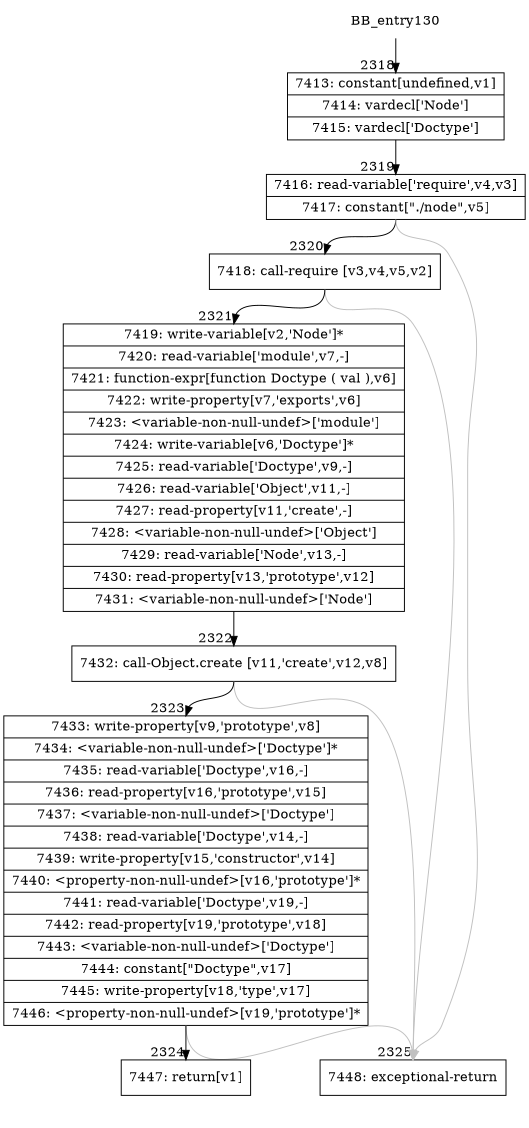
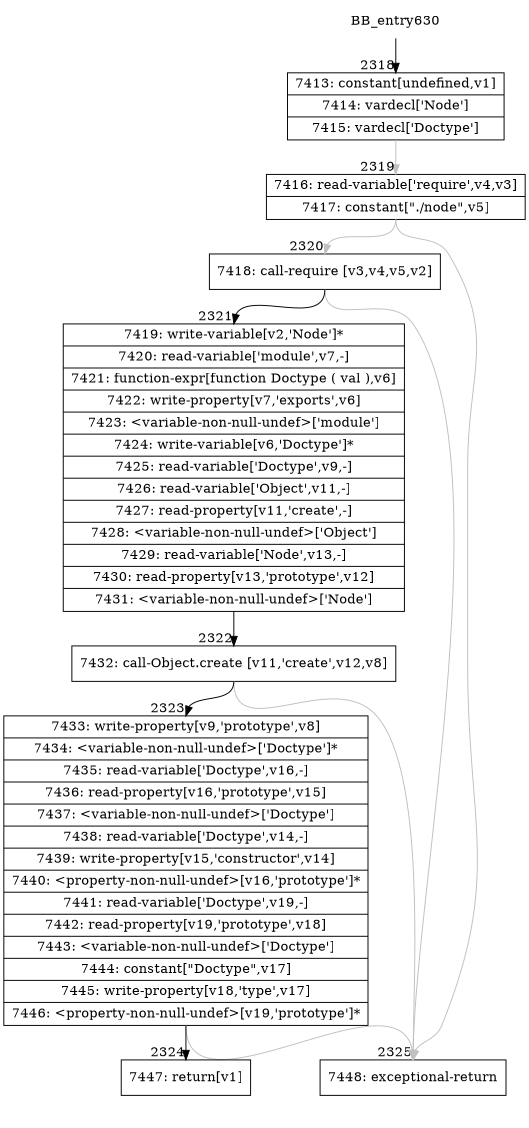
(396, 21) -> (396, 21)
(396, 152) -> (396, 152)
(365, 237) -> (365, 237)
